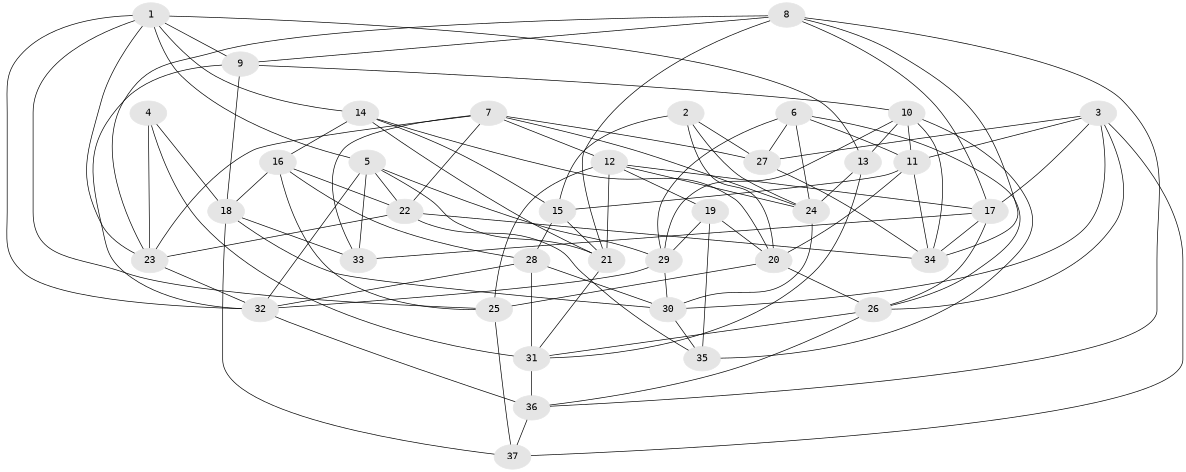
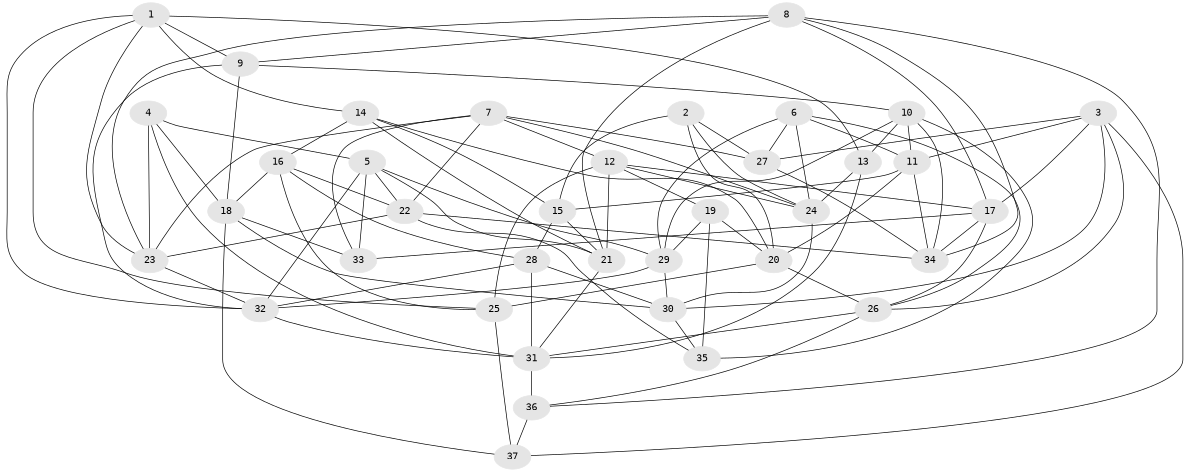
(230, 111) -> (256, 141)
(395, 361) -> (393, 343)
